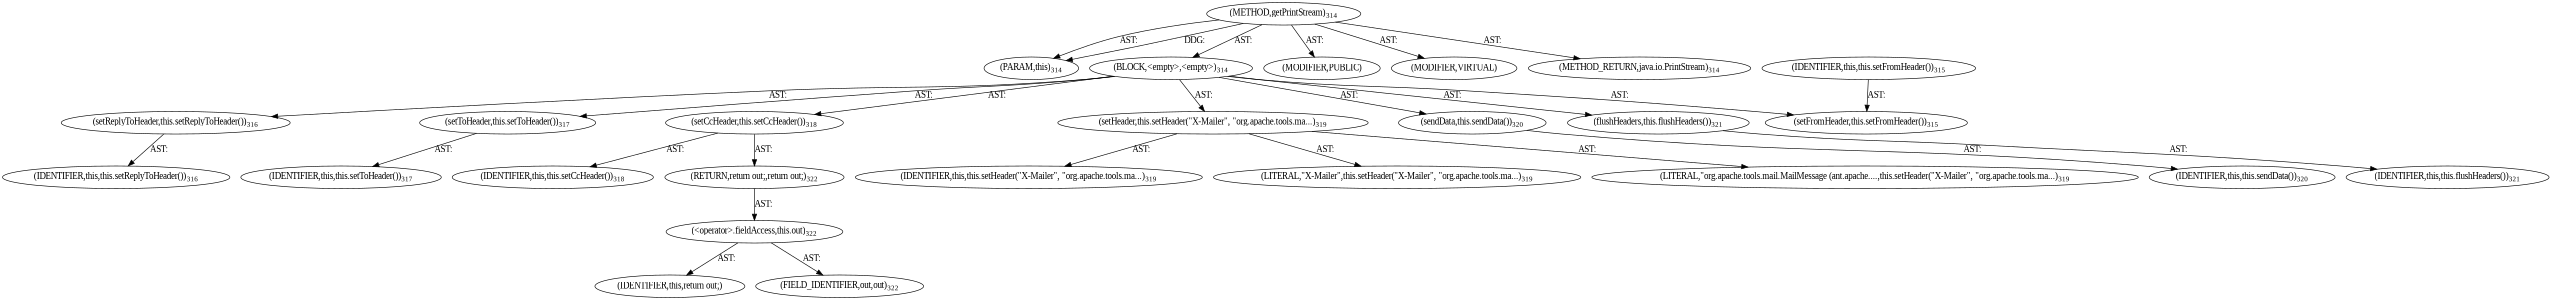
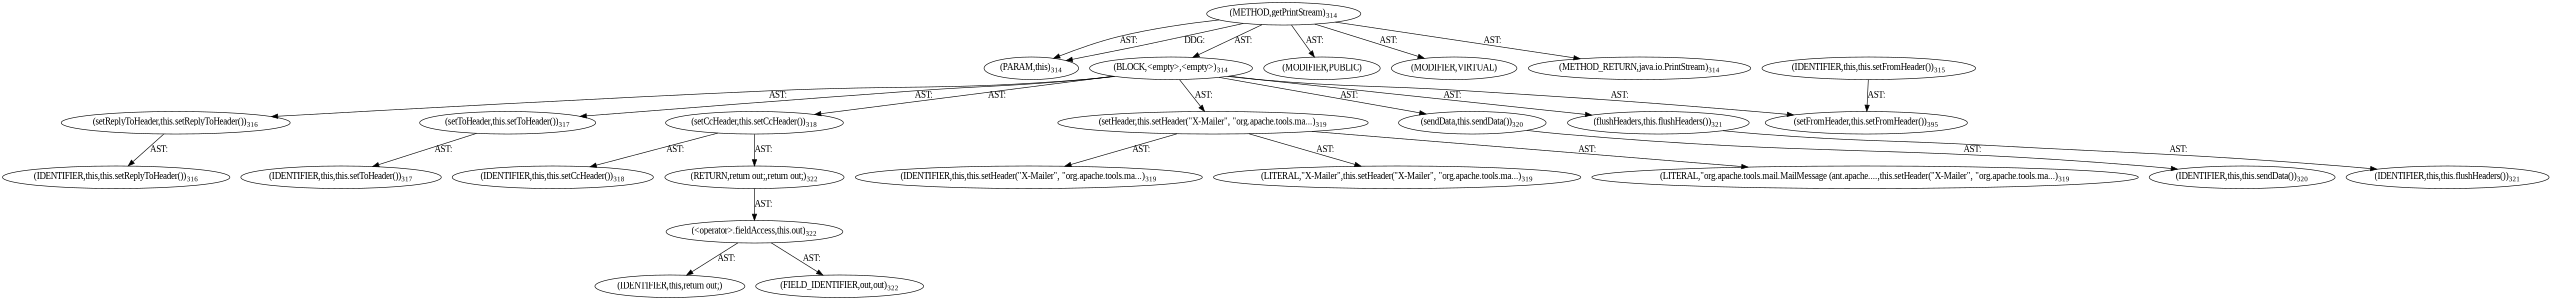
(1933, 122) -> (1933, 122)
